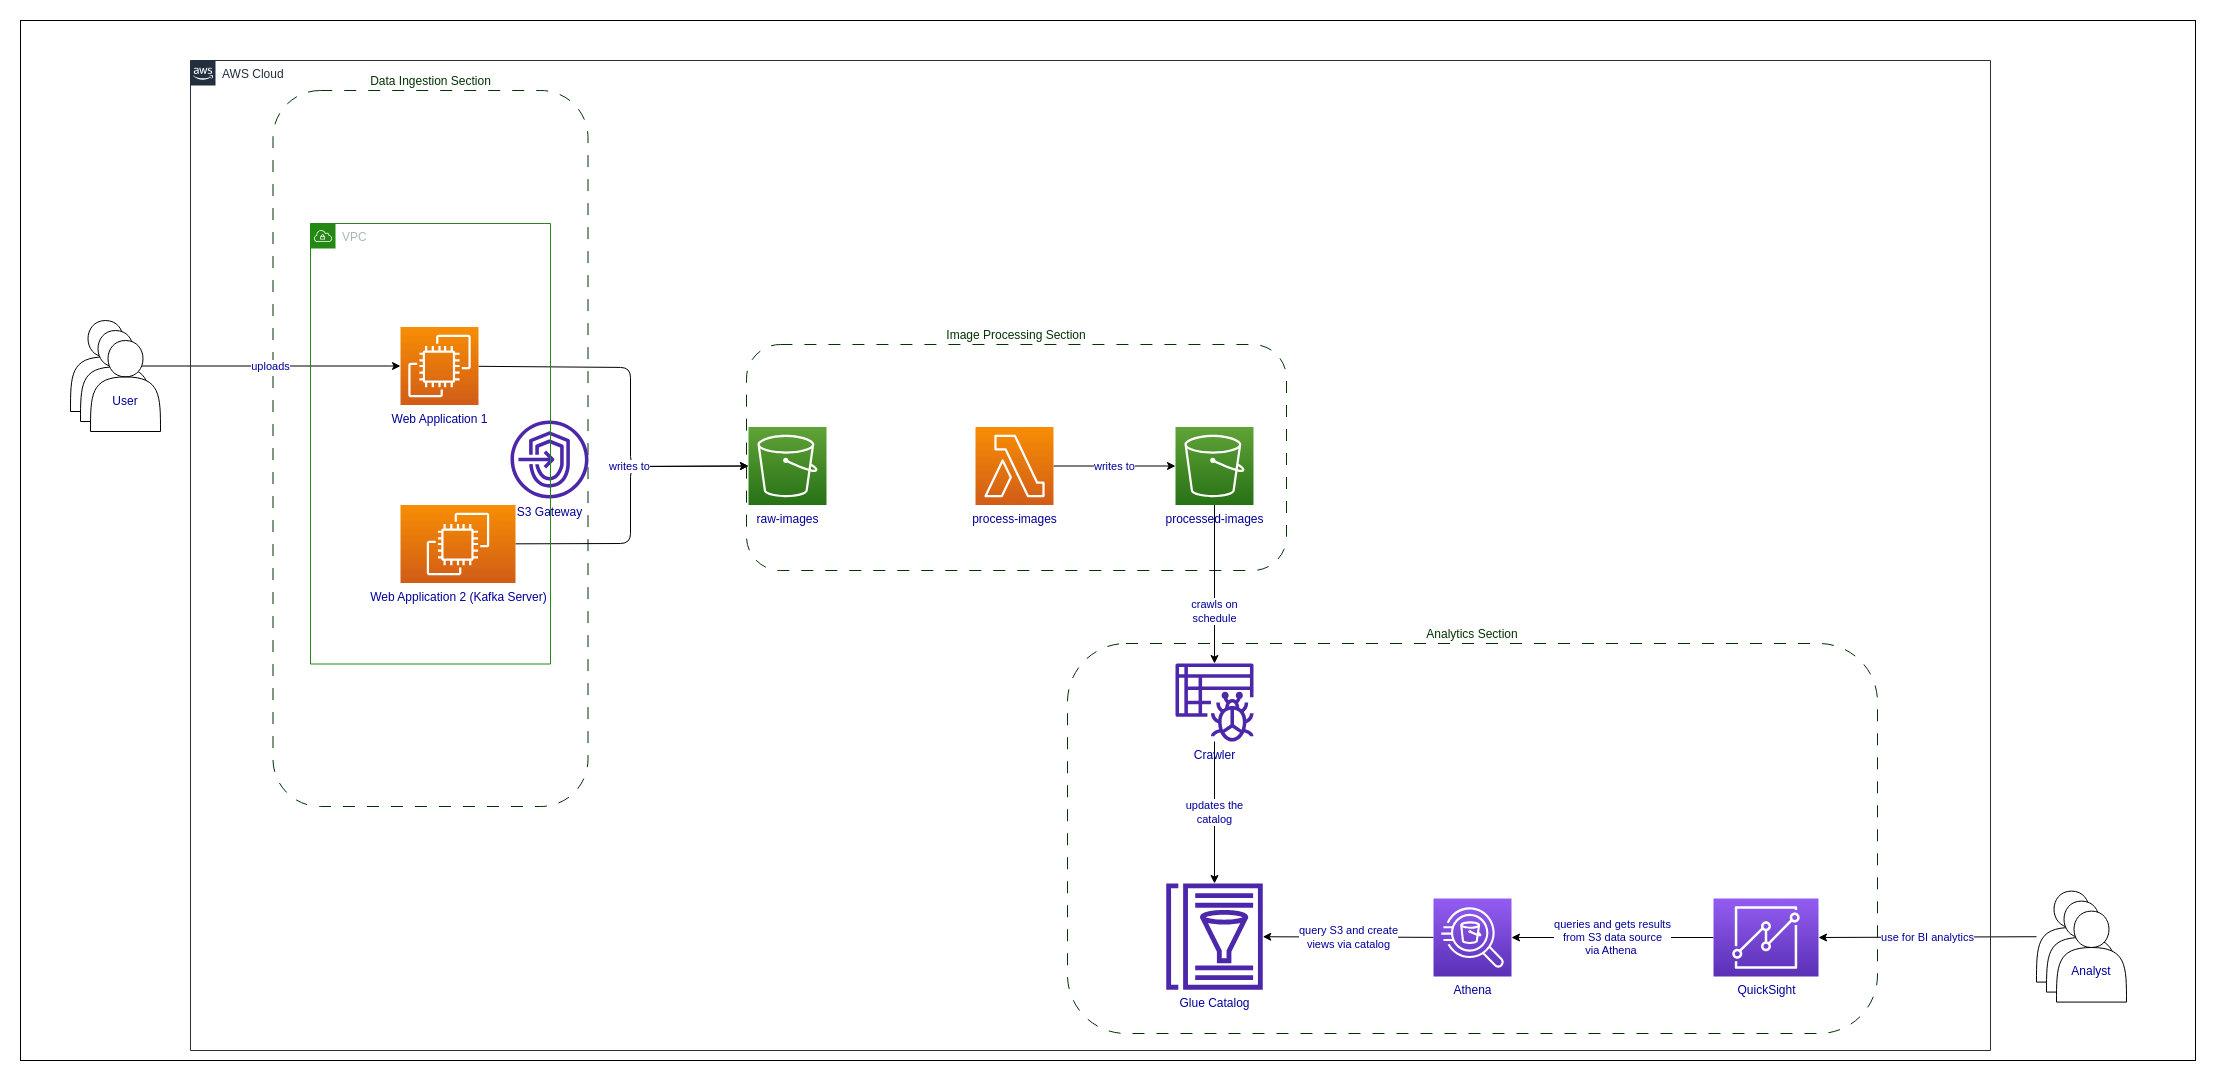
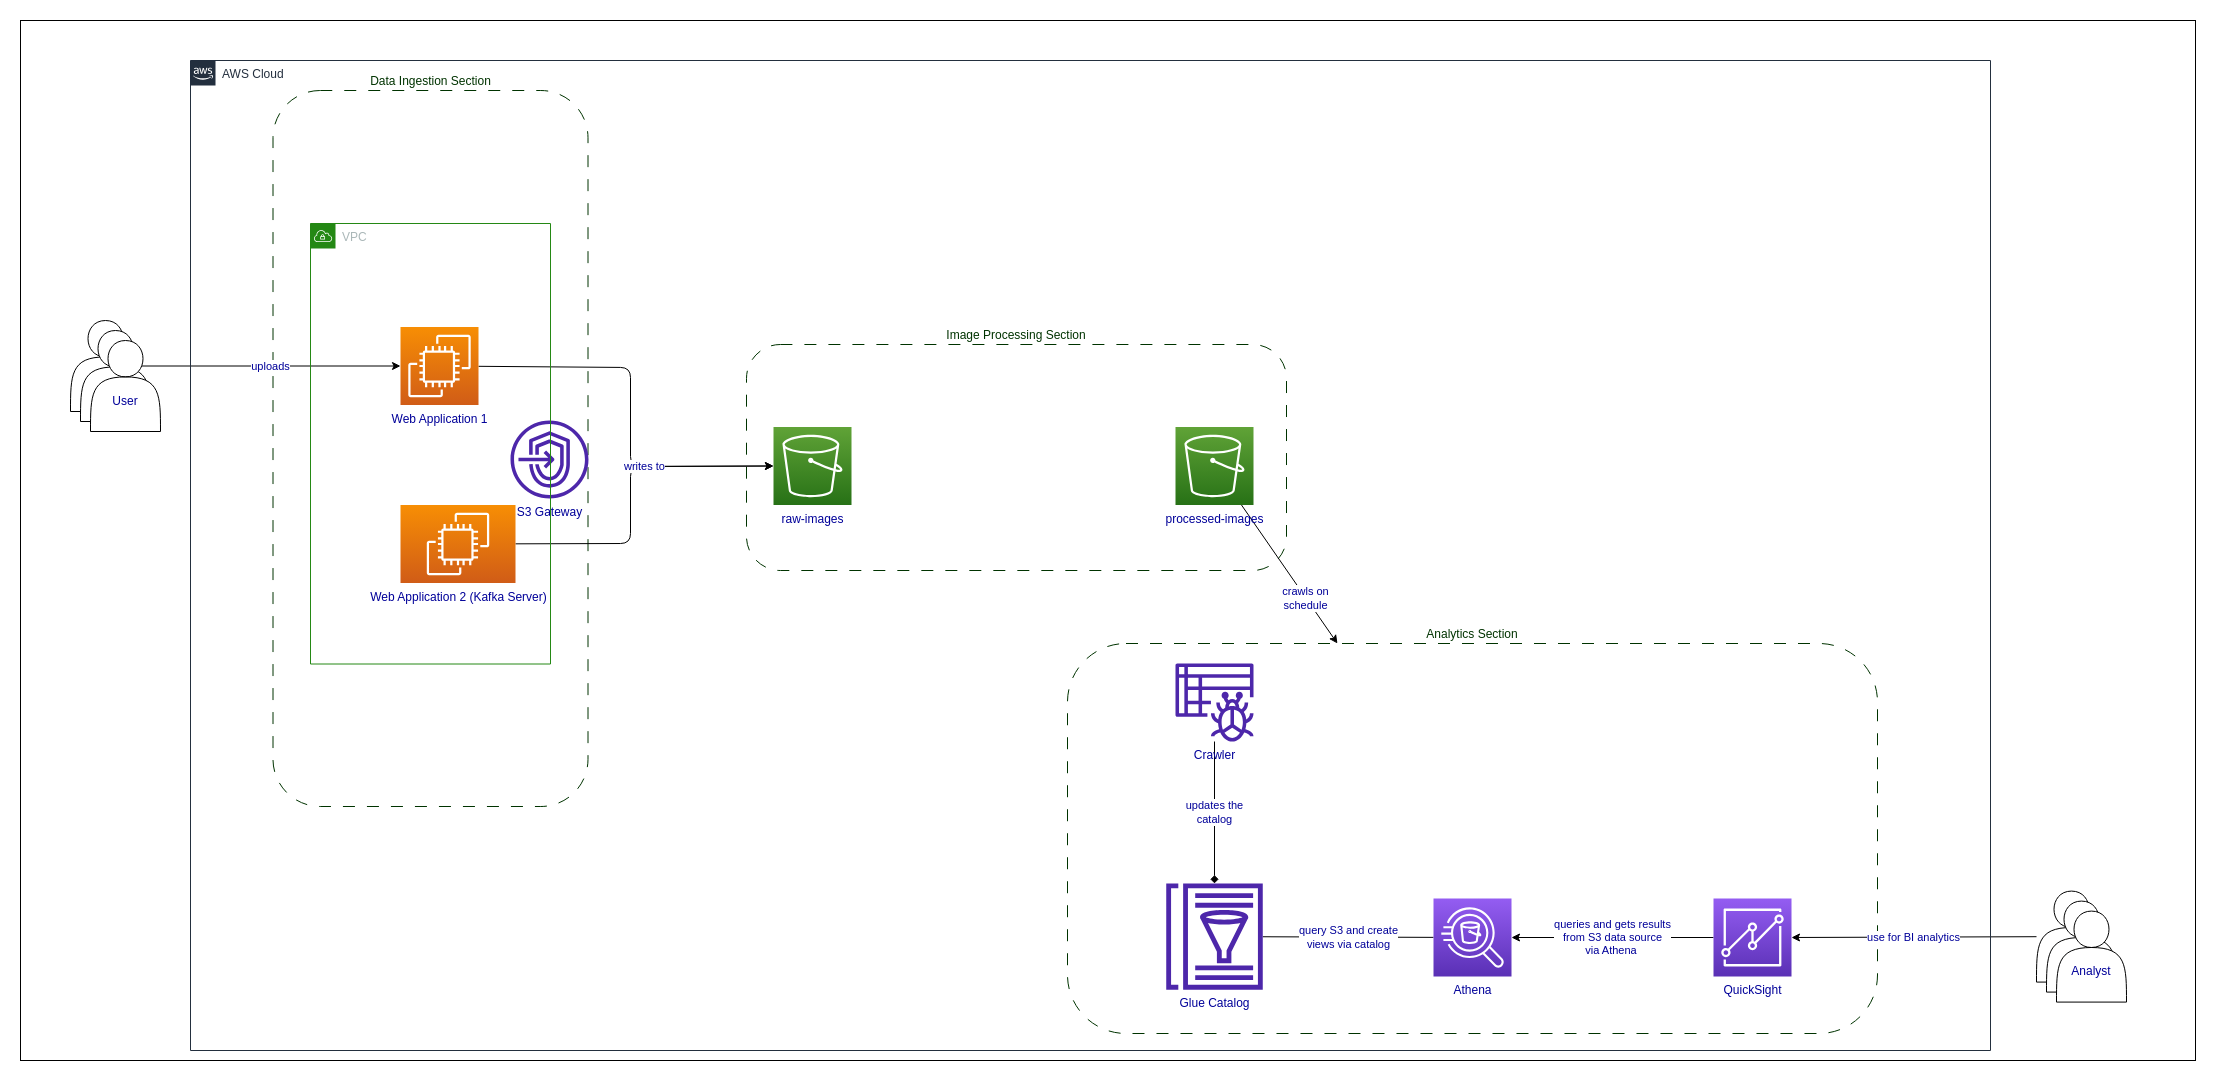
(788, 466) -> (813, 466)
(1015, 466) -> none
(1111, 466) -> none
(1215, 581) -> (1288, 572)
(1215, 875) -> (1215, 875)
(1271, 937) -> (1268, 937)
(1766, 938) -> (1753, 938)
